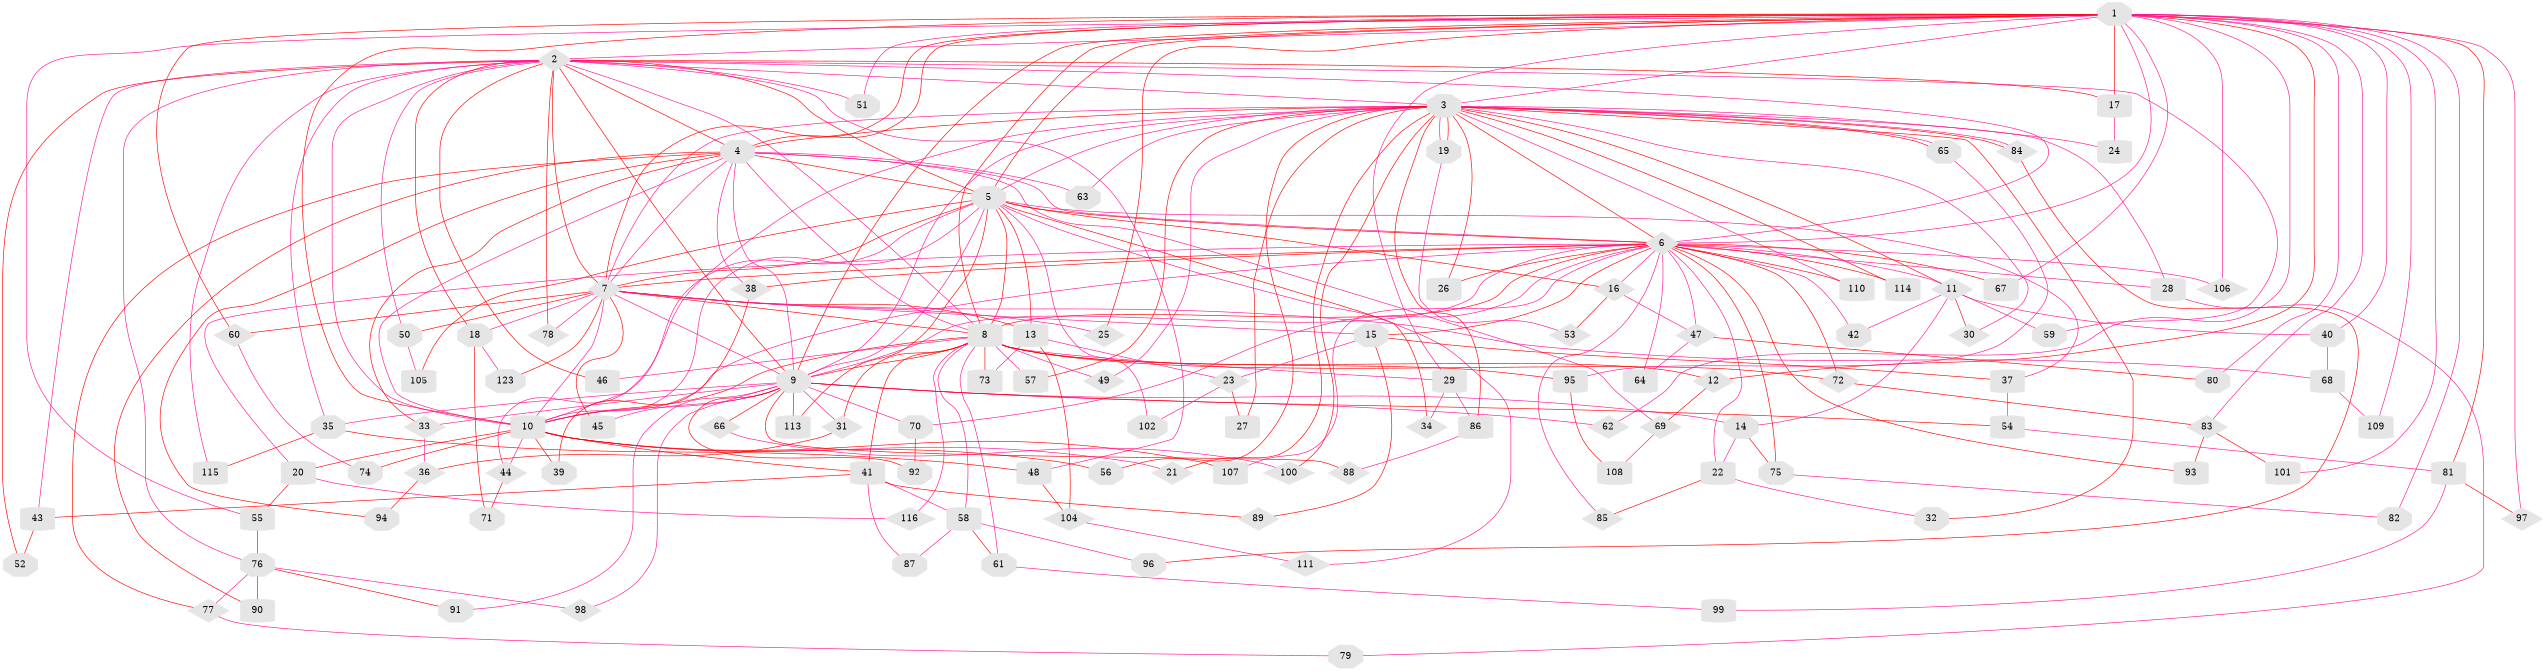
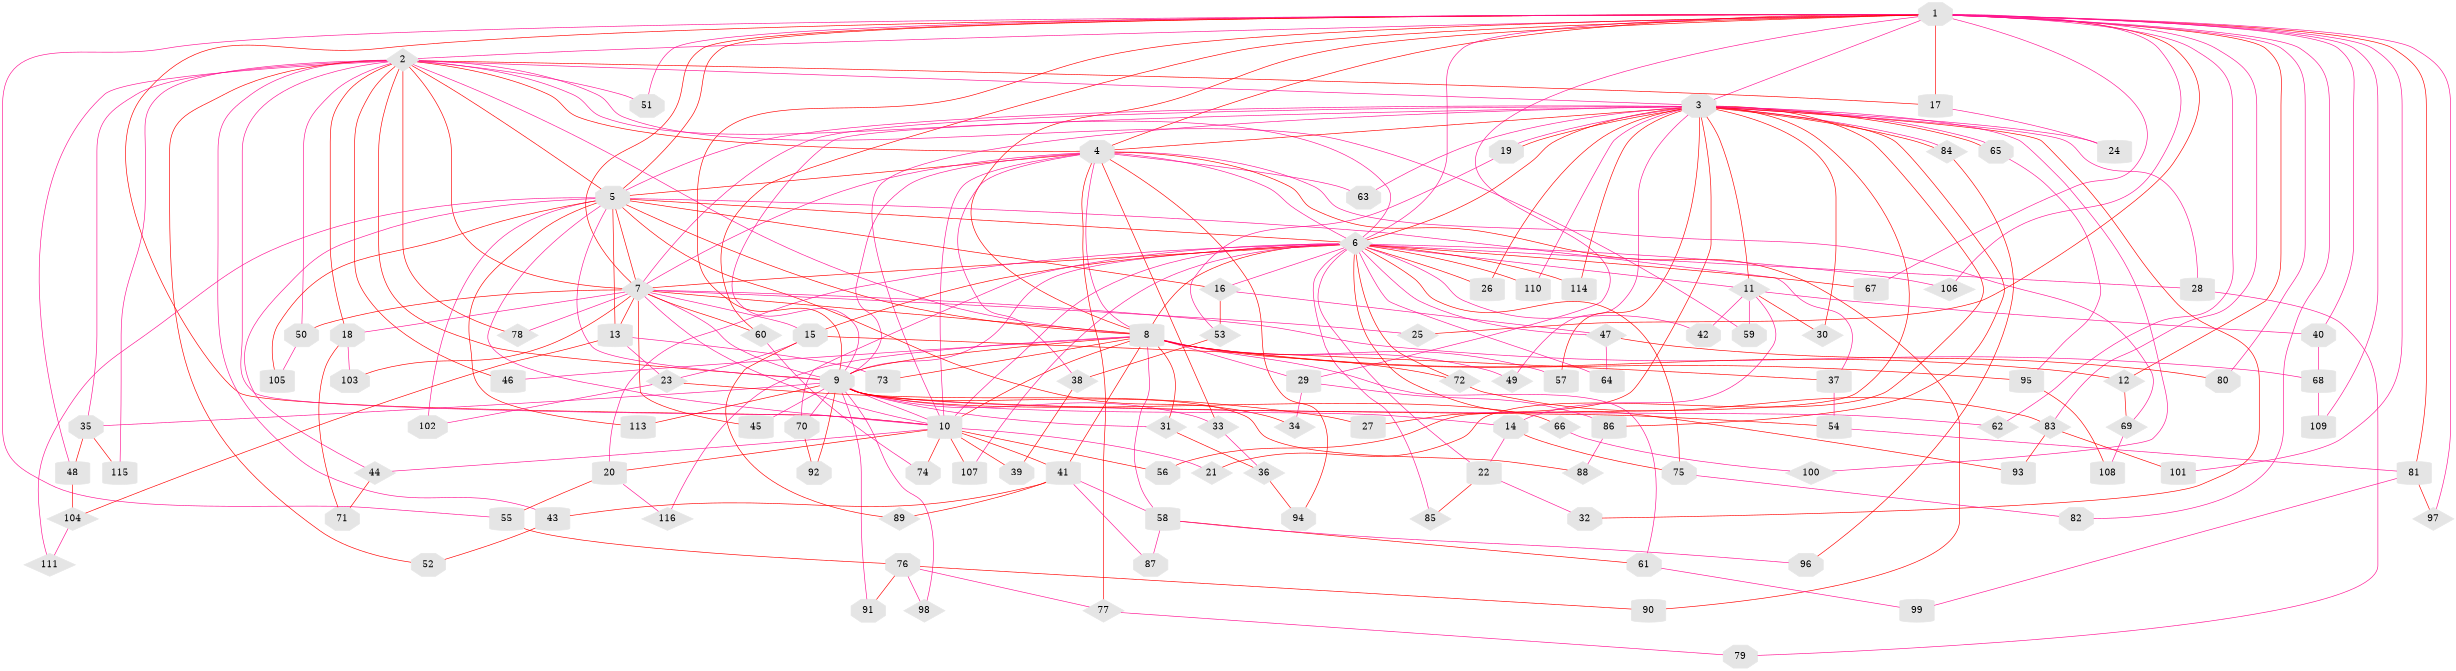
(124, 161) -> none
(1798, 164) -> (1833, 182)
(1052, 266) -> (1155, 356)
(1327, 281) -> (2134, 281)
(506, 381) -> (350, 381)
